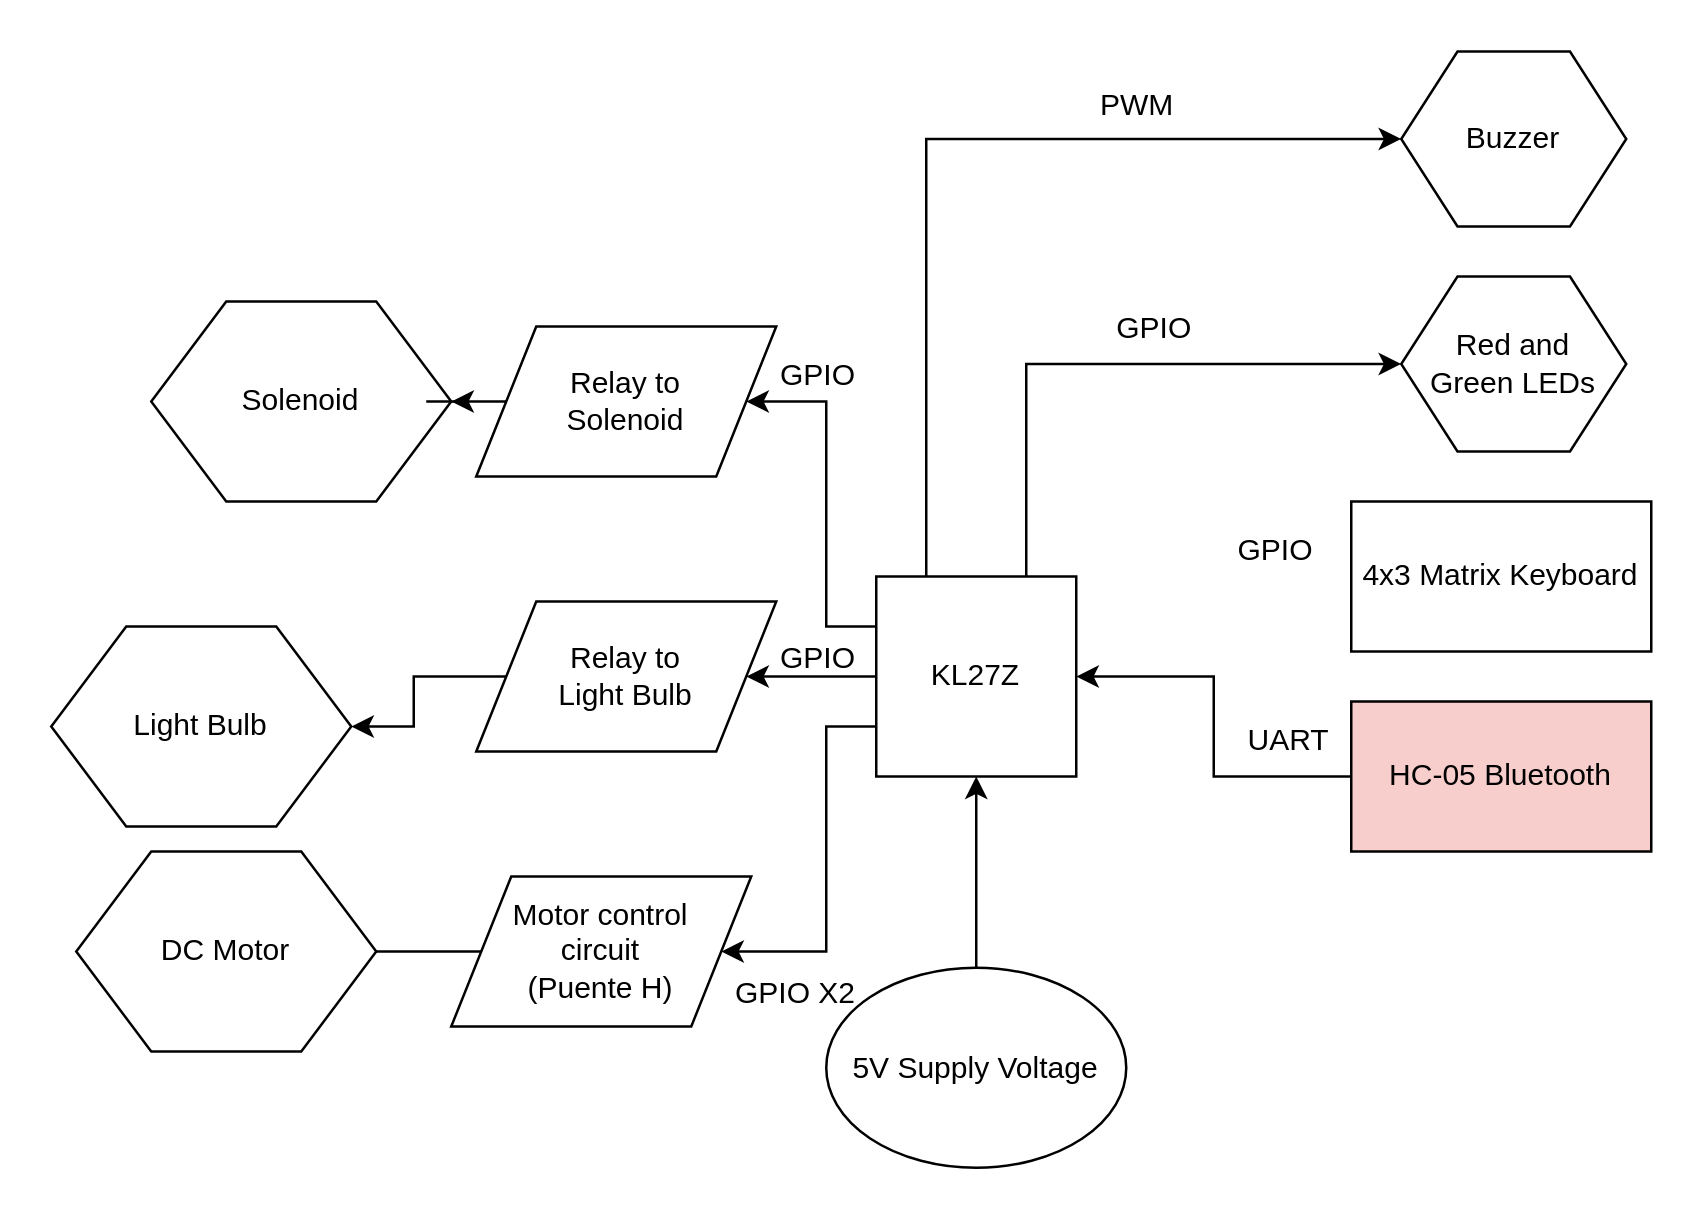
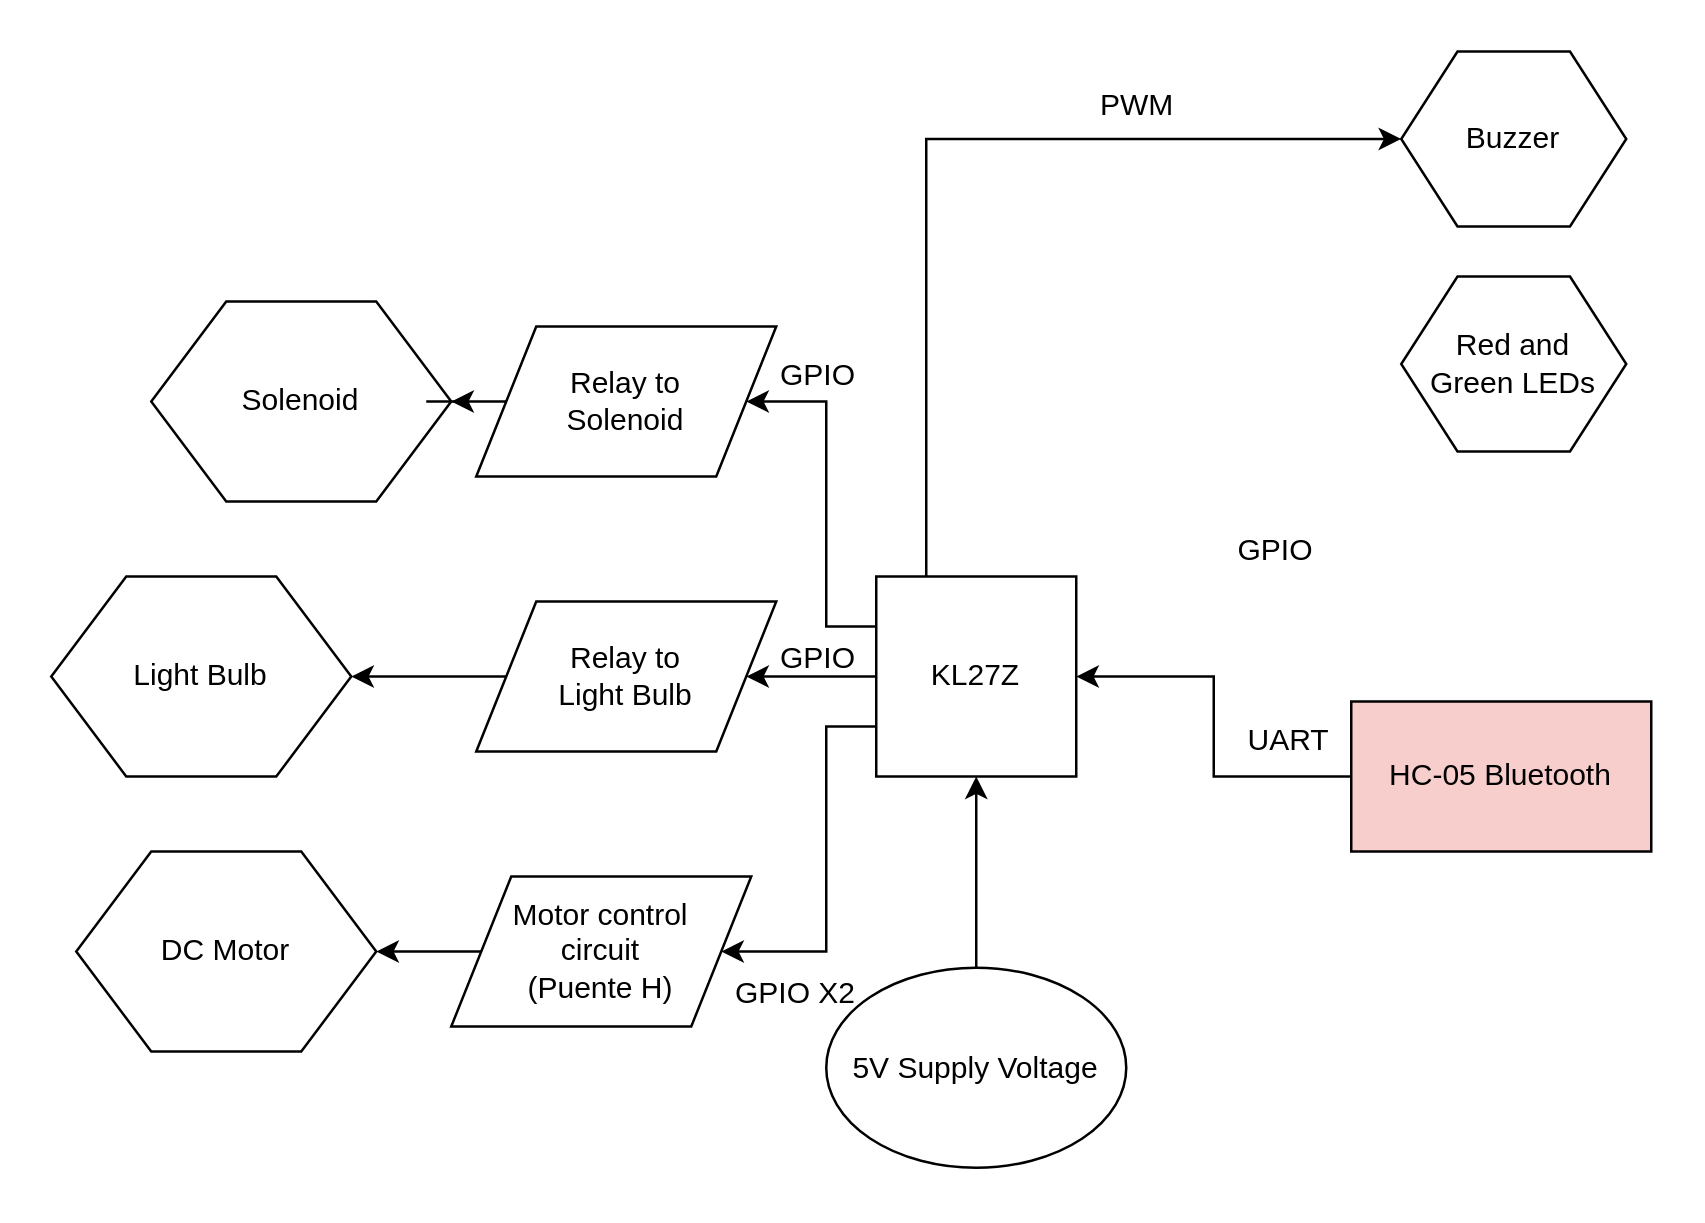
(1099, 364) -> none
(1501, 576) -> none
(201, 726) -> (201, 676)
(386, 951) -> (394, 951)
